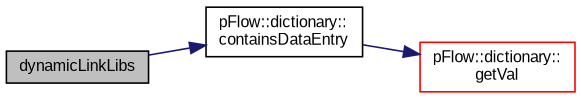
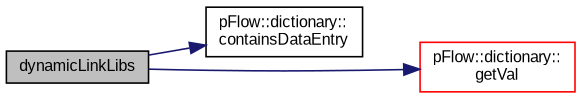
(383, 48) -> (276, 71)
